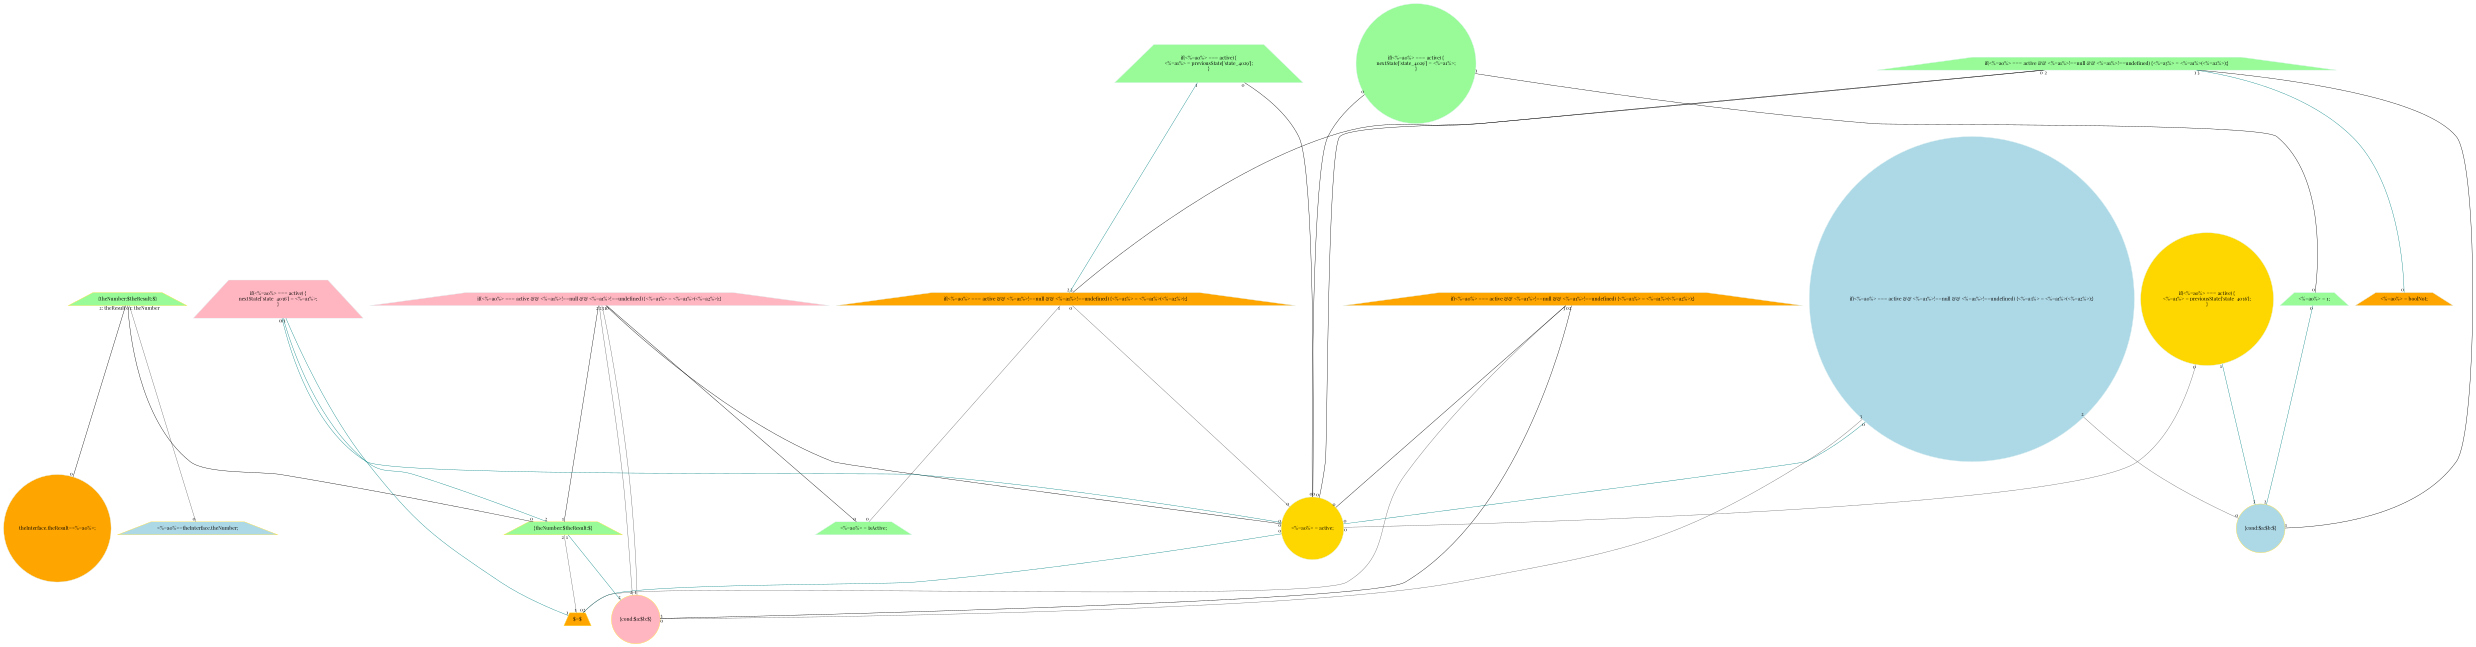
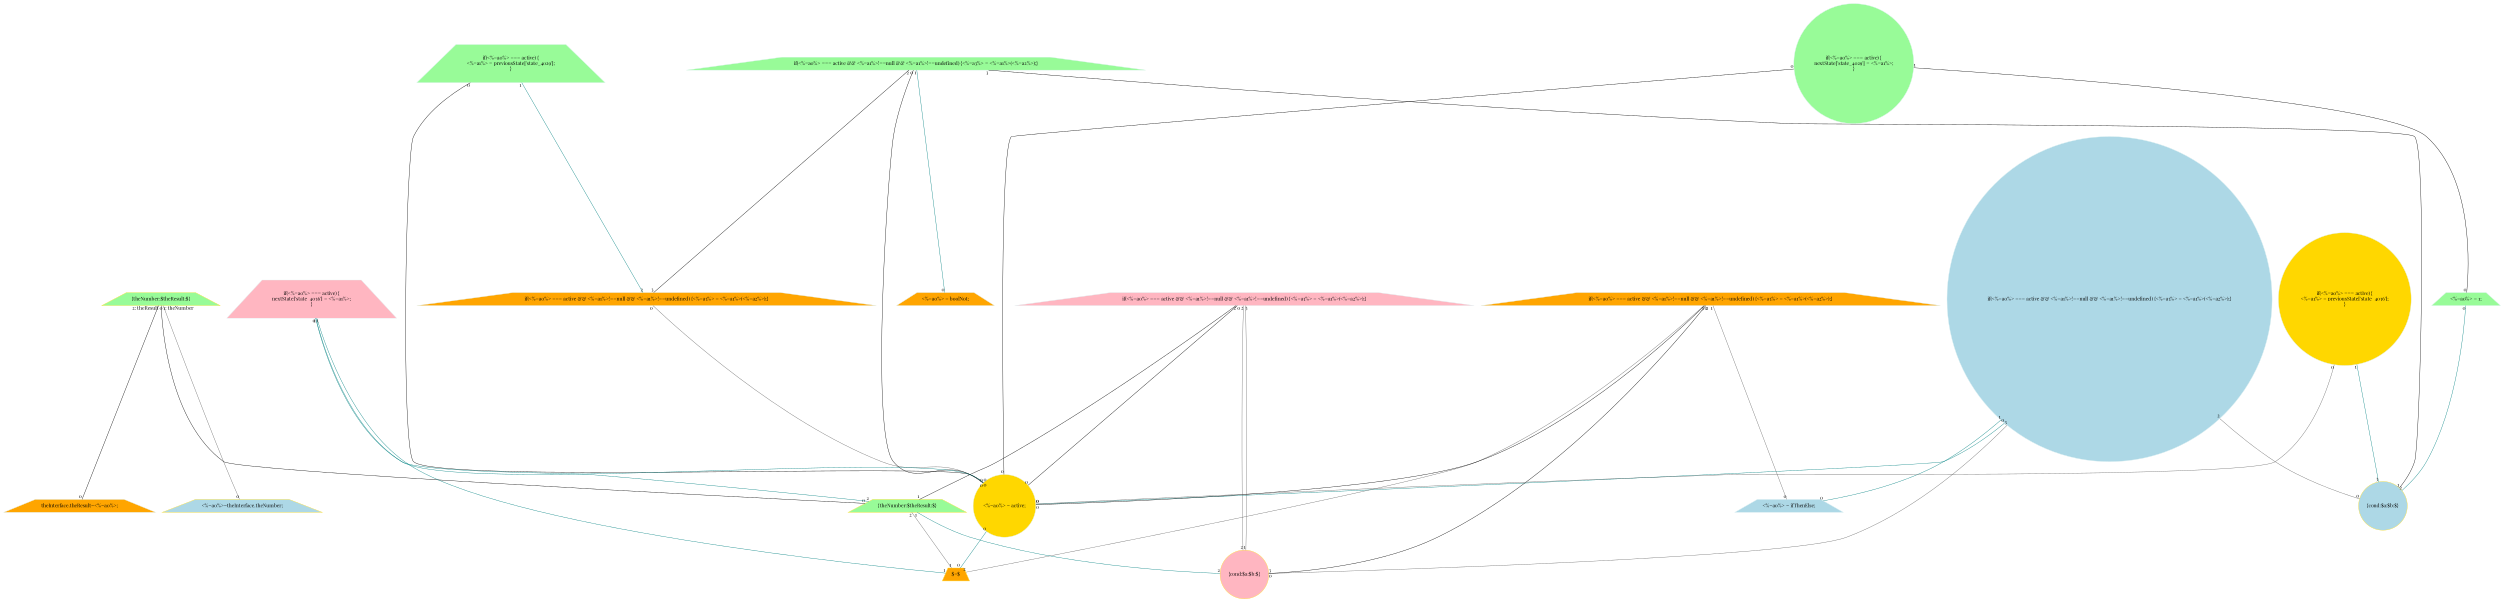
none -> (1789, 506)
(57, 528) -> (80, 506)
(864, 528) -> none
